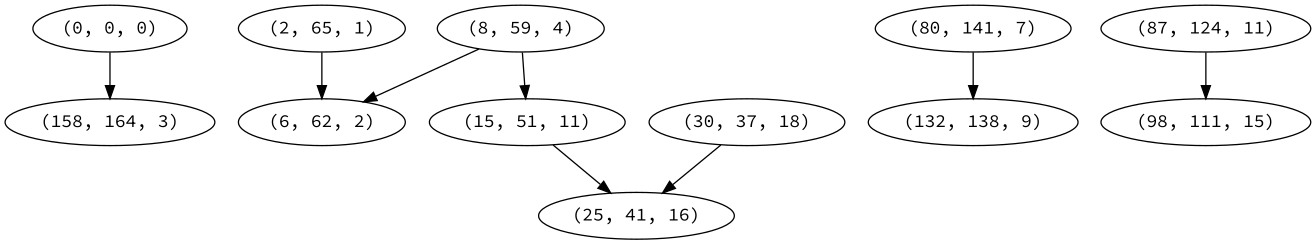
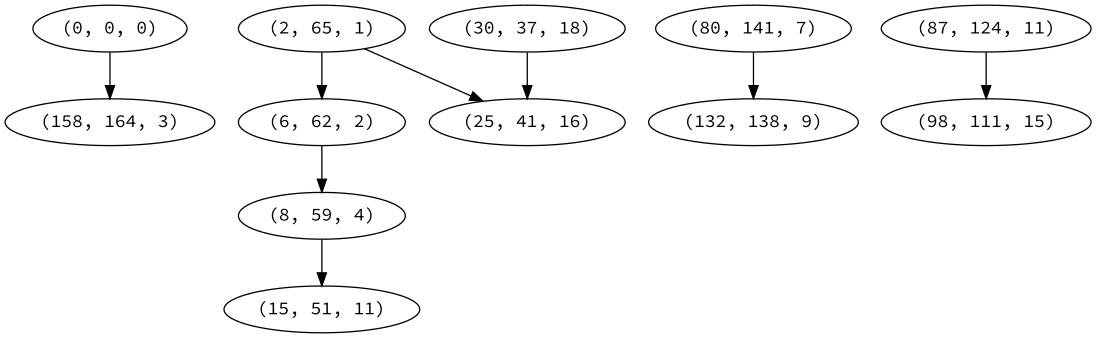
(427, 73) -> (322, 163)
(577, 165) -> (418, 72)
